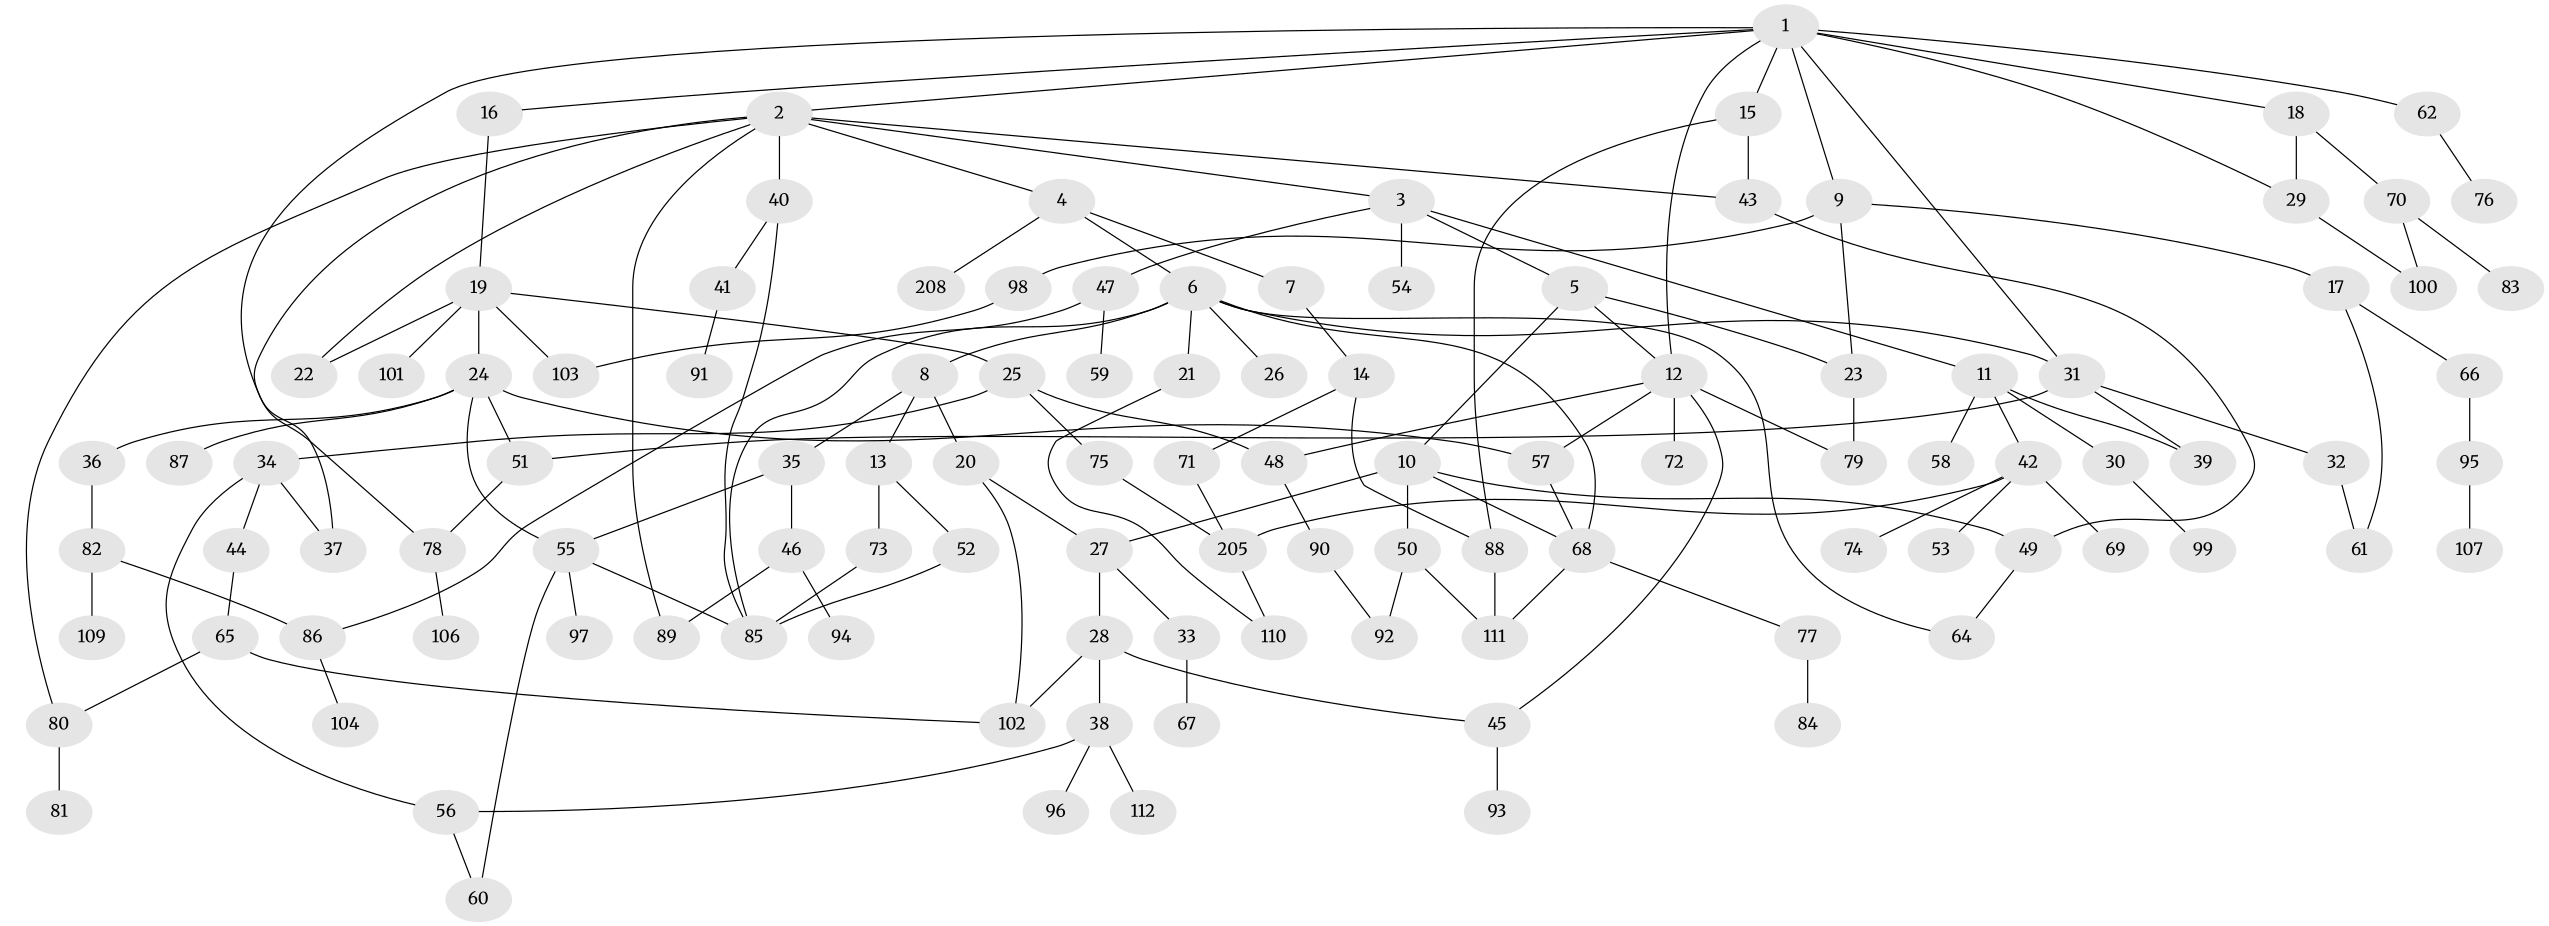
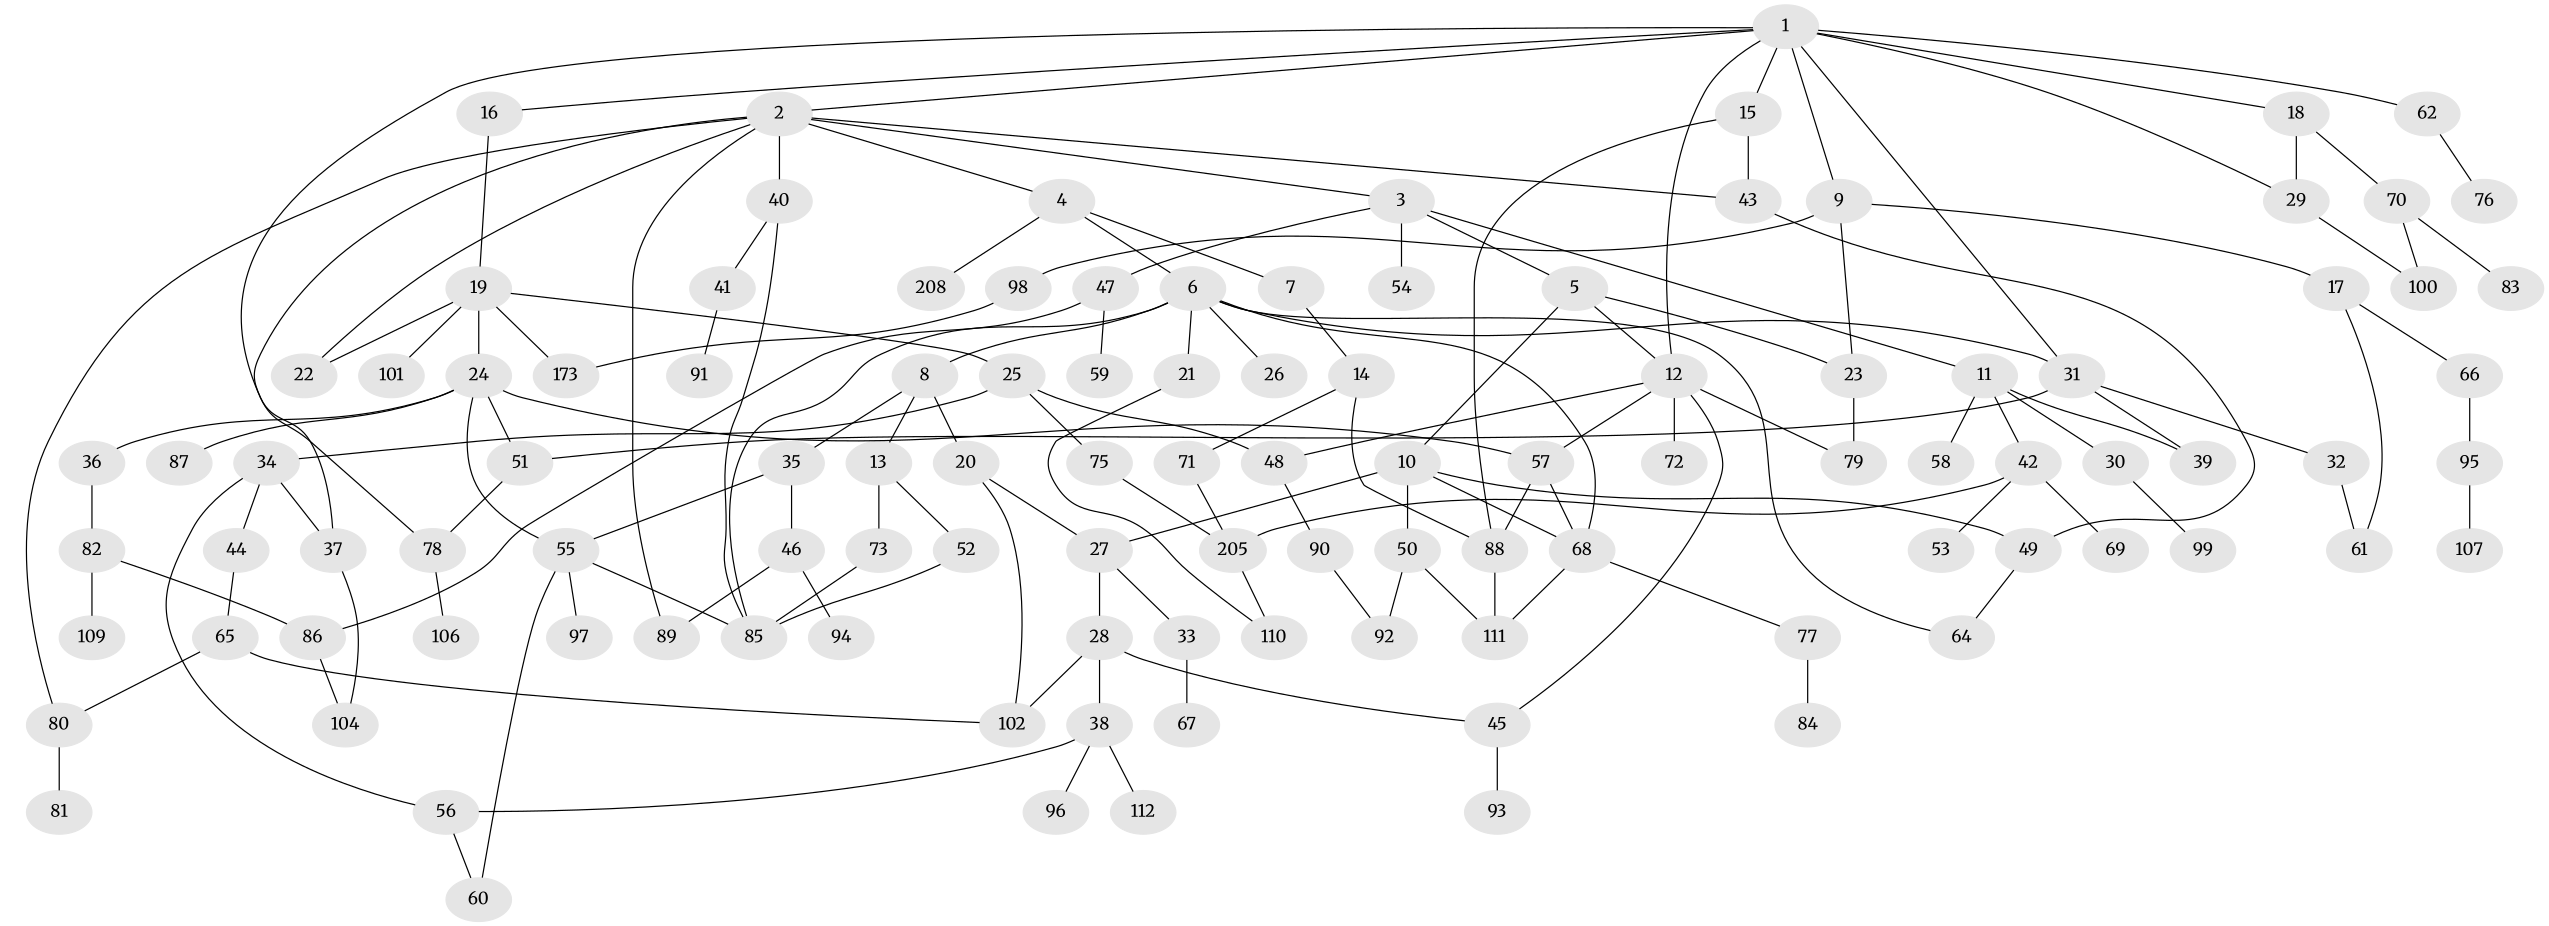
(566, 376) -> (566, 376)
none -> (1517, 508)
(1854, 550) -> none
none -> (358, 637)
